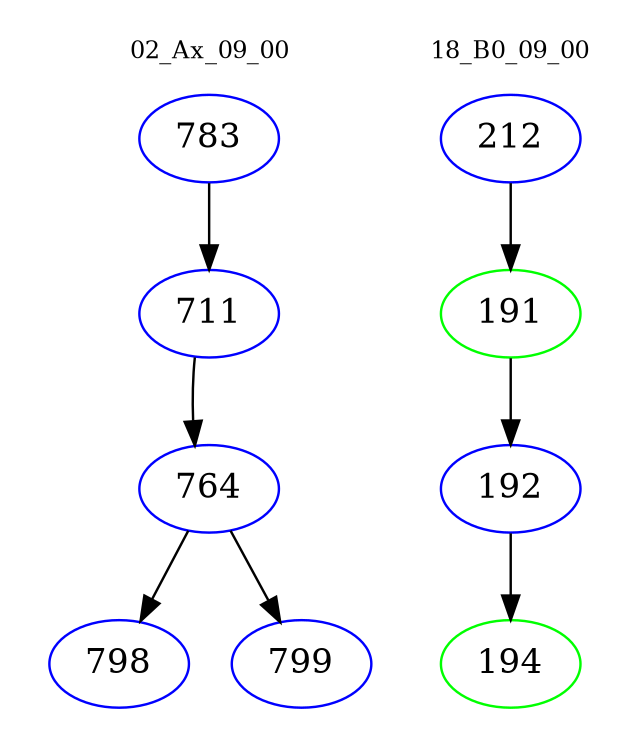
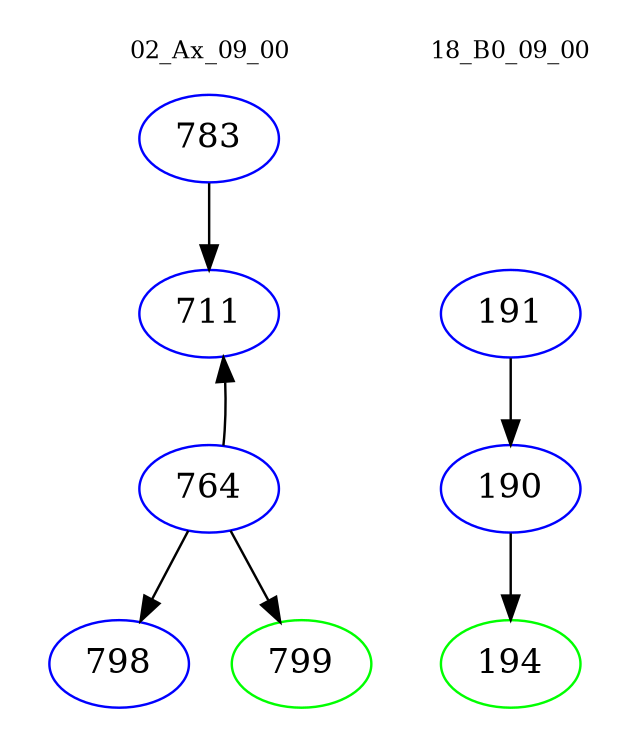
(511, 139) -> none
(511, 314) -> (511, 314)
(193, 389) -> (225, 414)
(511, 489) -> (511, 489)
(302, 664) -> (302, 664)
